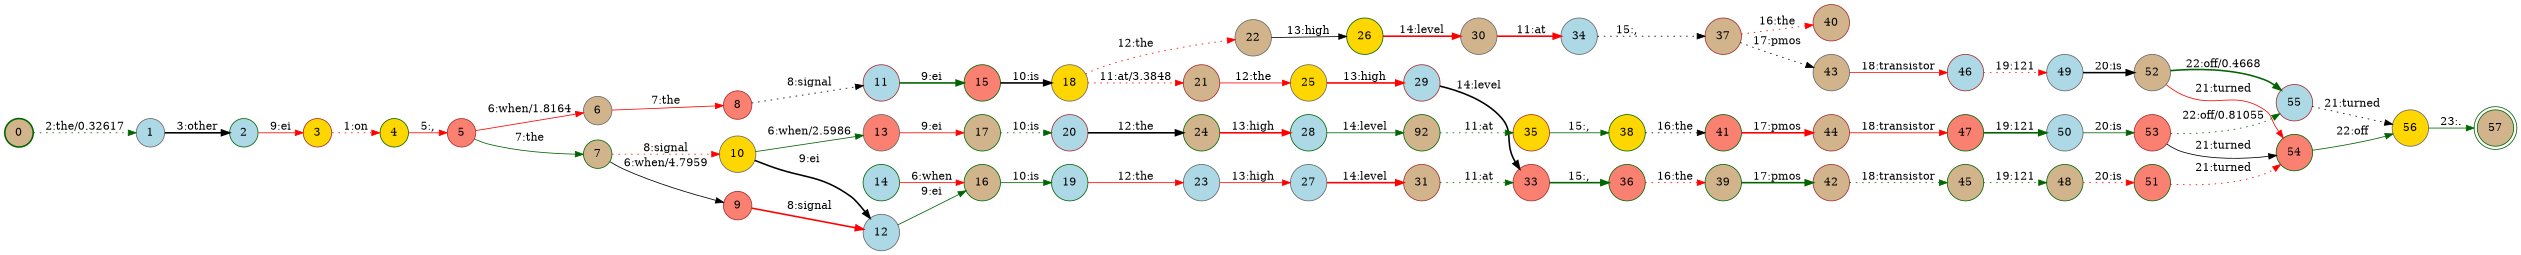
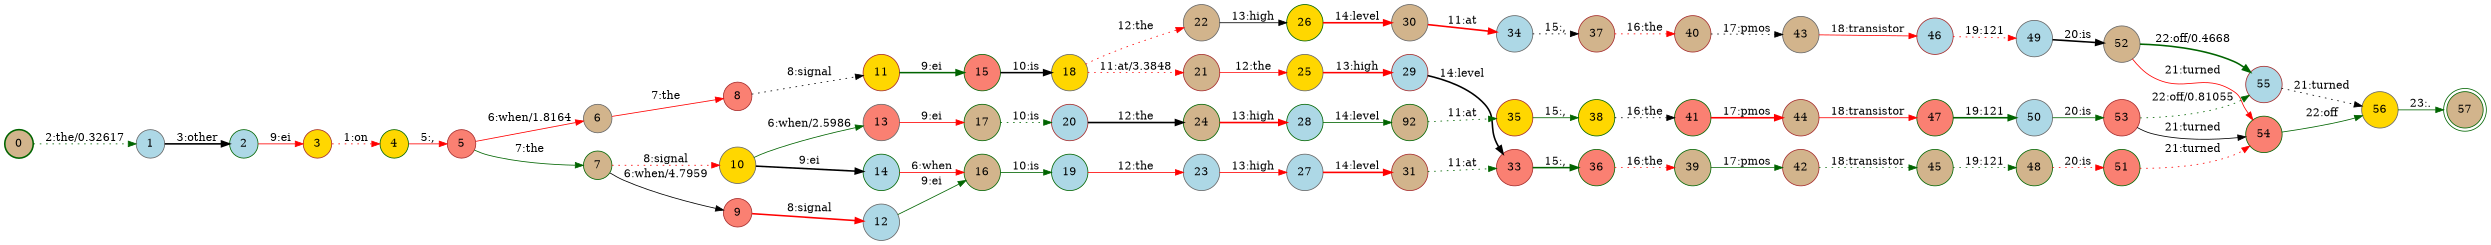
(1773, 54) -> (1743, 34)
(881, 83) -> (881, 73)
(814, 178) -> (806, 169)
(1773, 183) -> (1743, 168)
